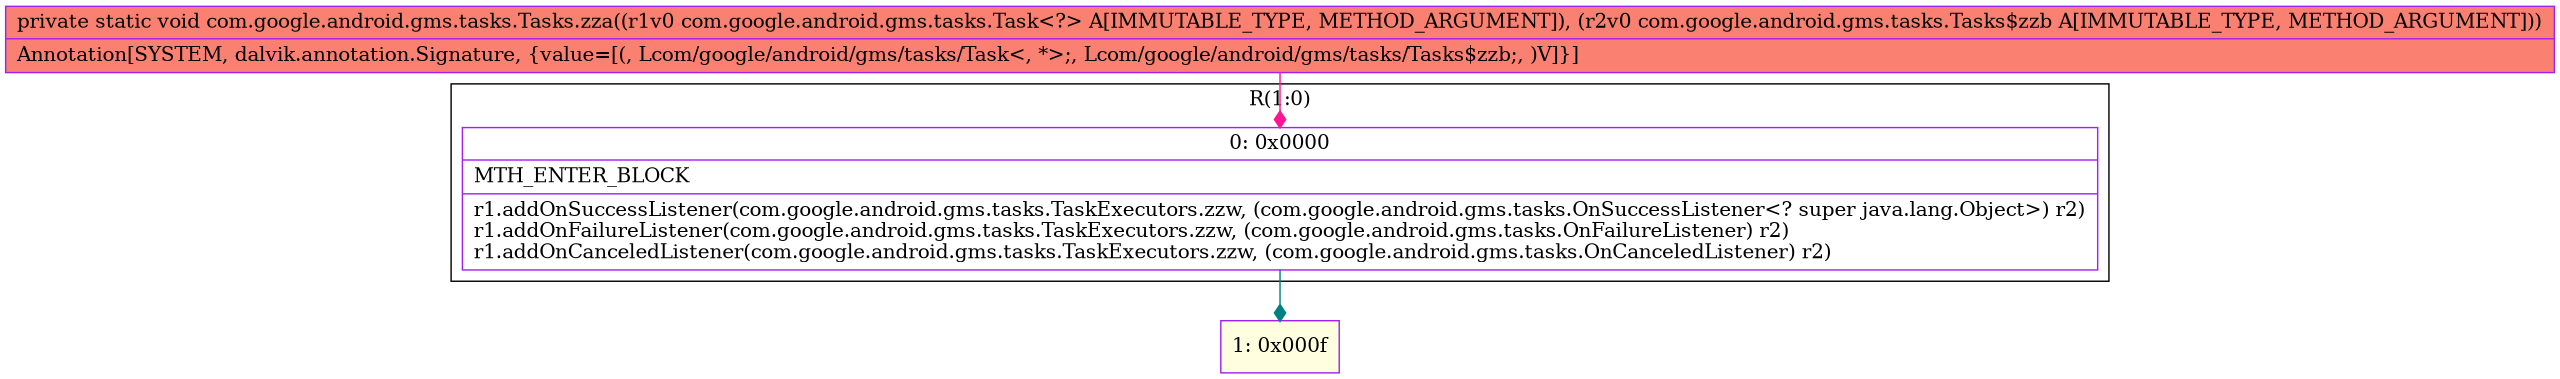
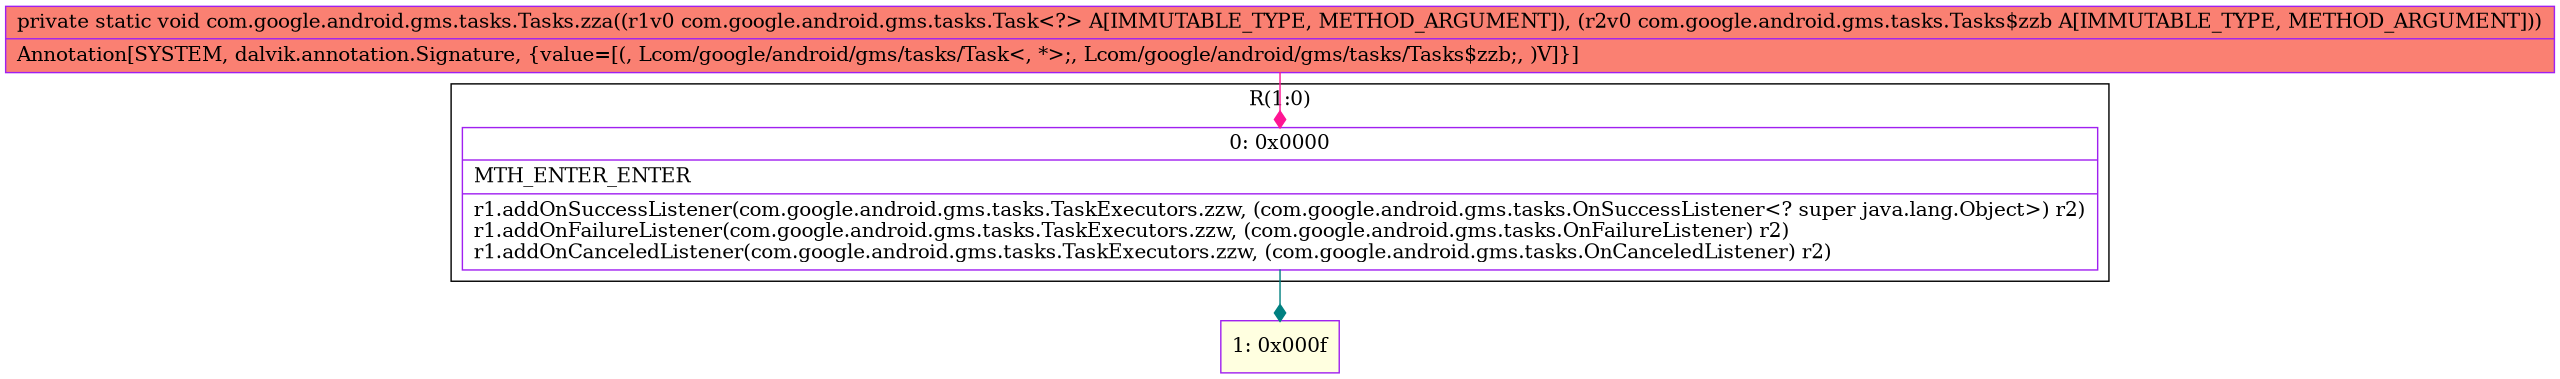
(582, 176) -> (582, 176)
